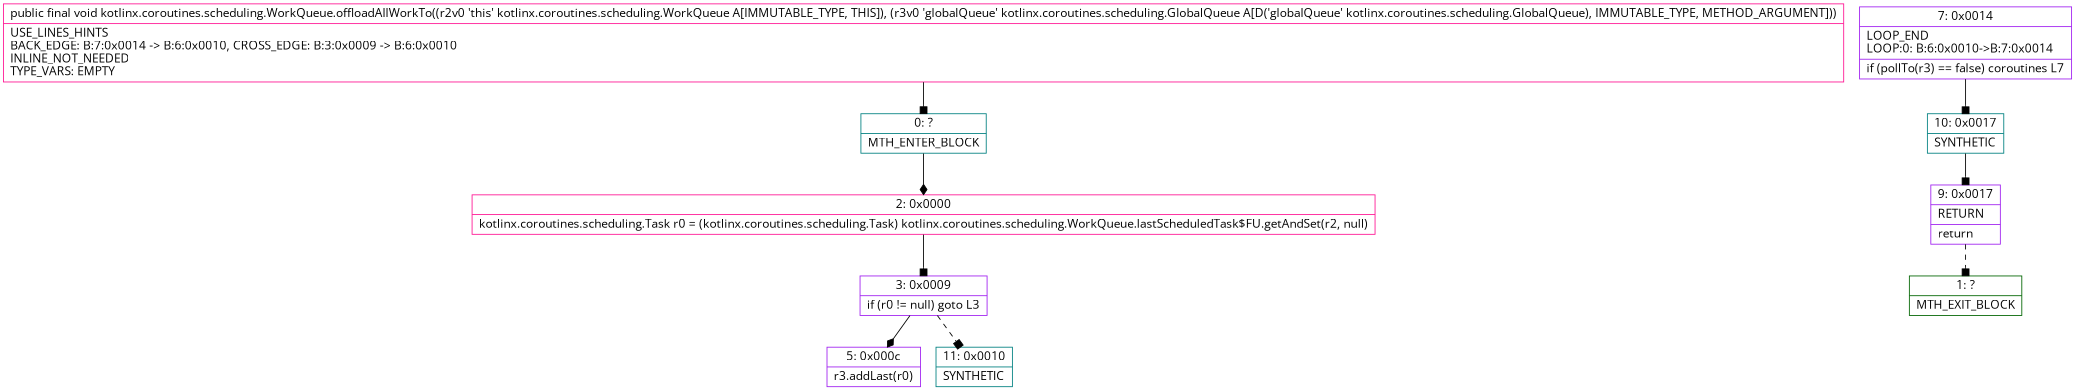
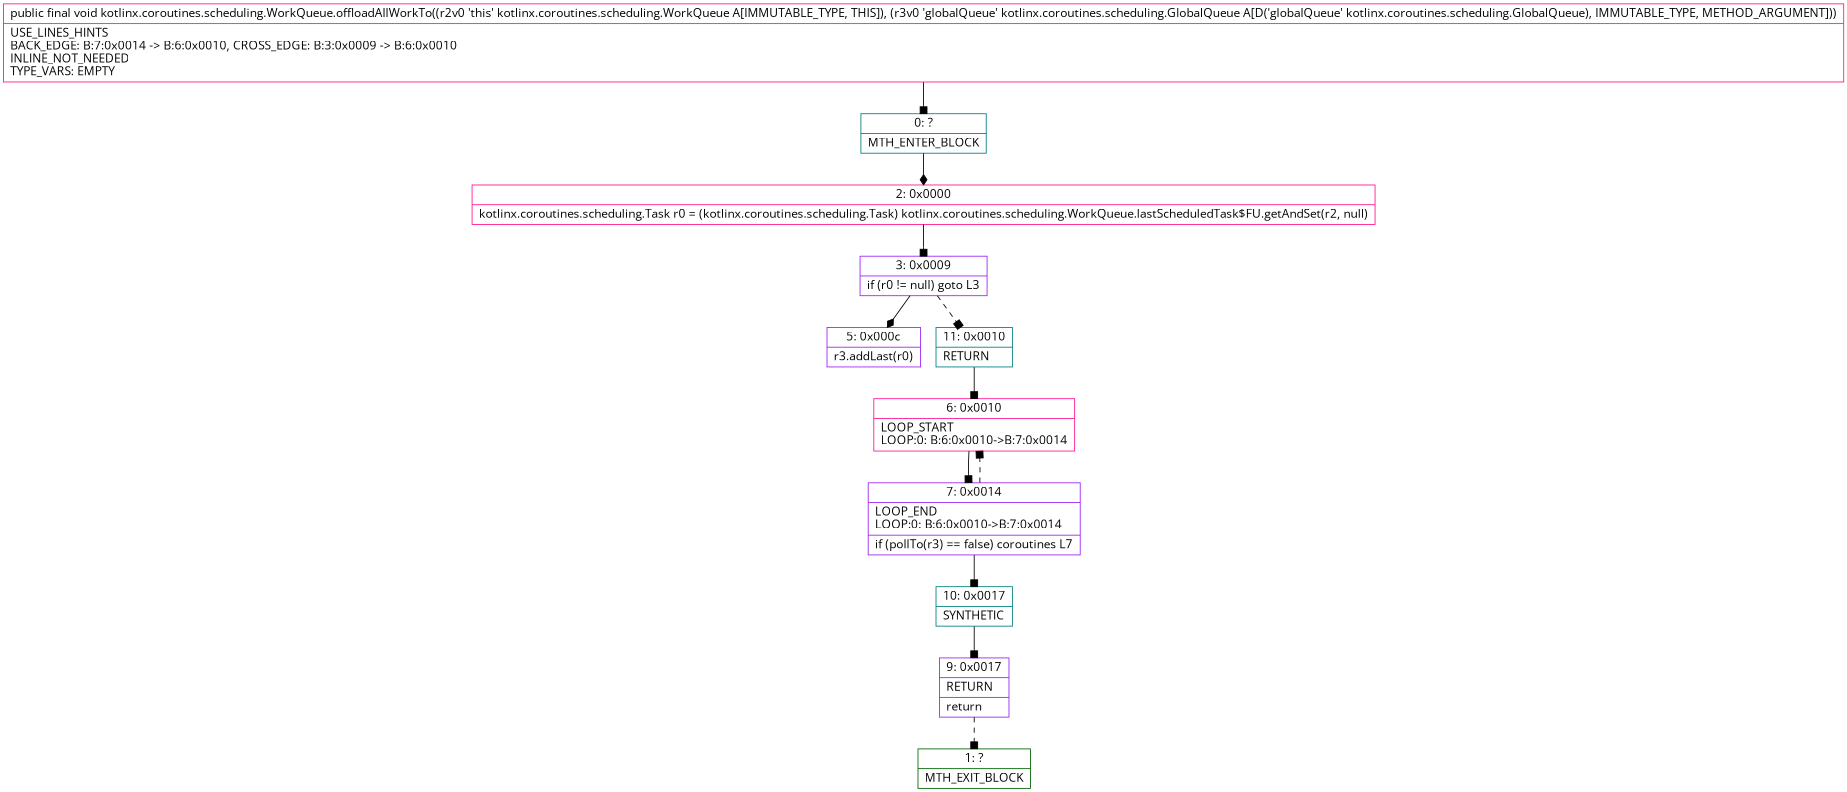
(974, 376) -> (966, 357)
none -> (974, 425)
